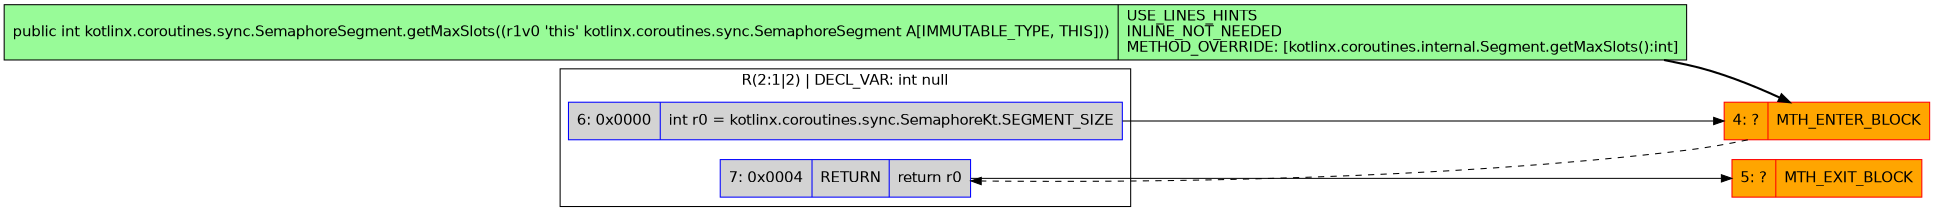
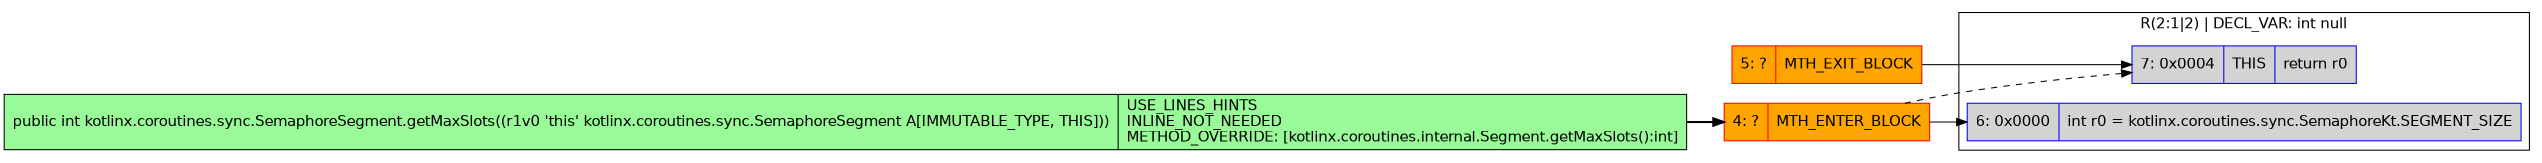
(1418, 121) -> (1943, 122)
(851, 178) -> (2249, 64)
(1440, 178) -> (2022, 65)
